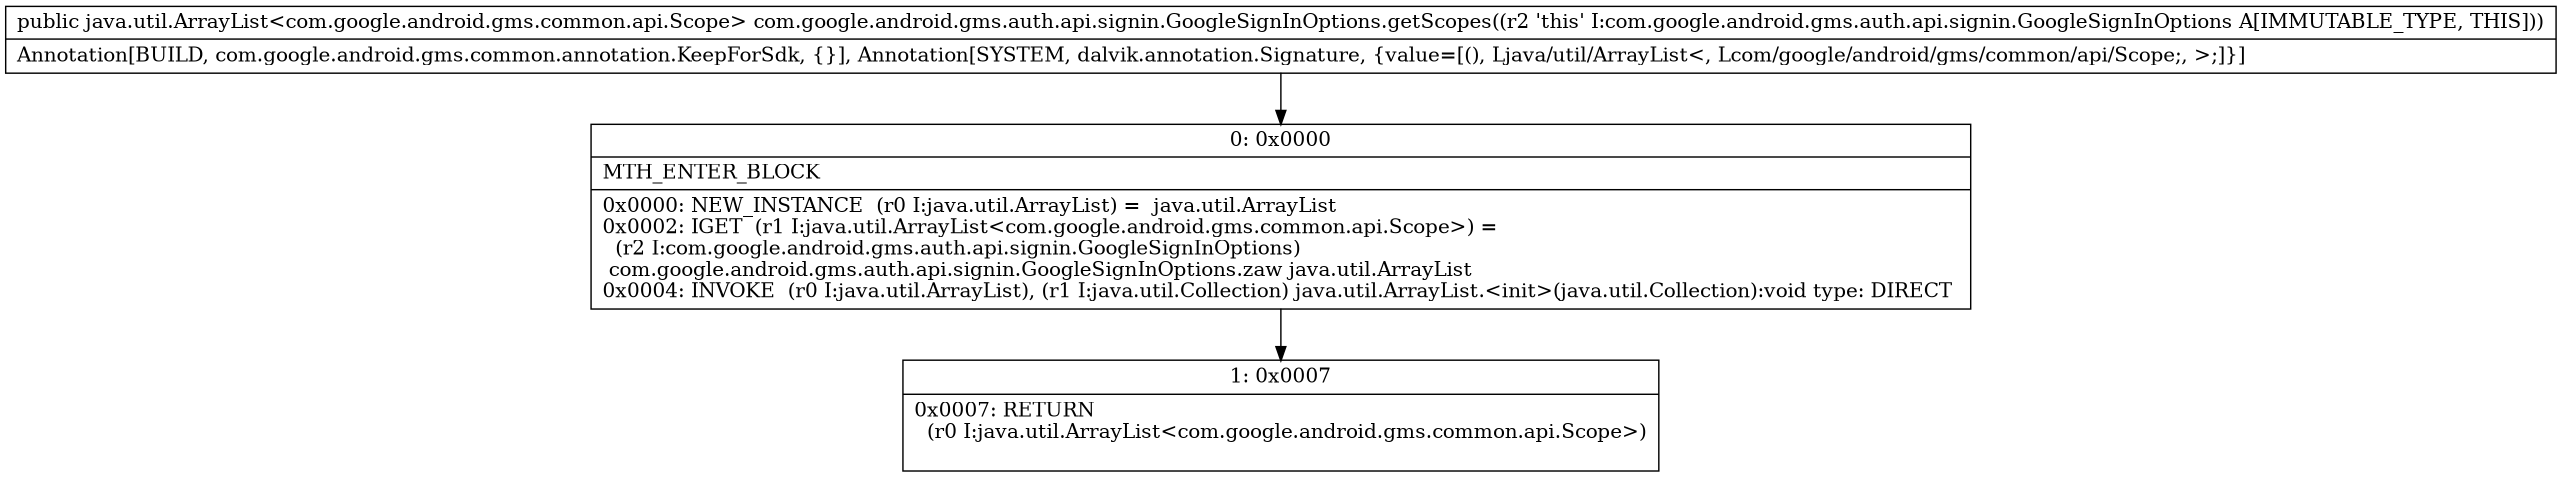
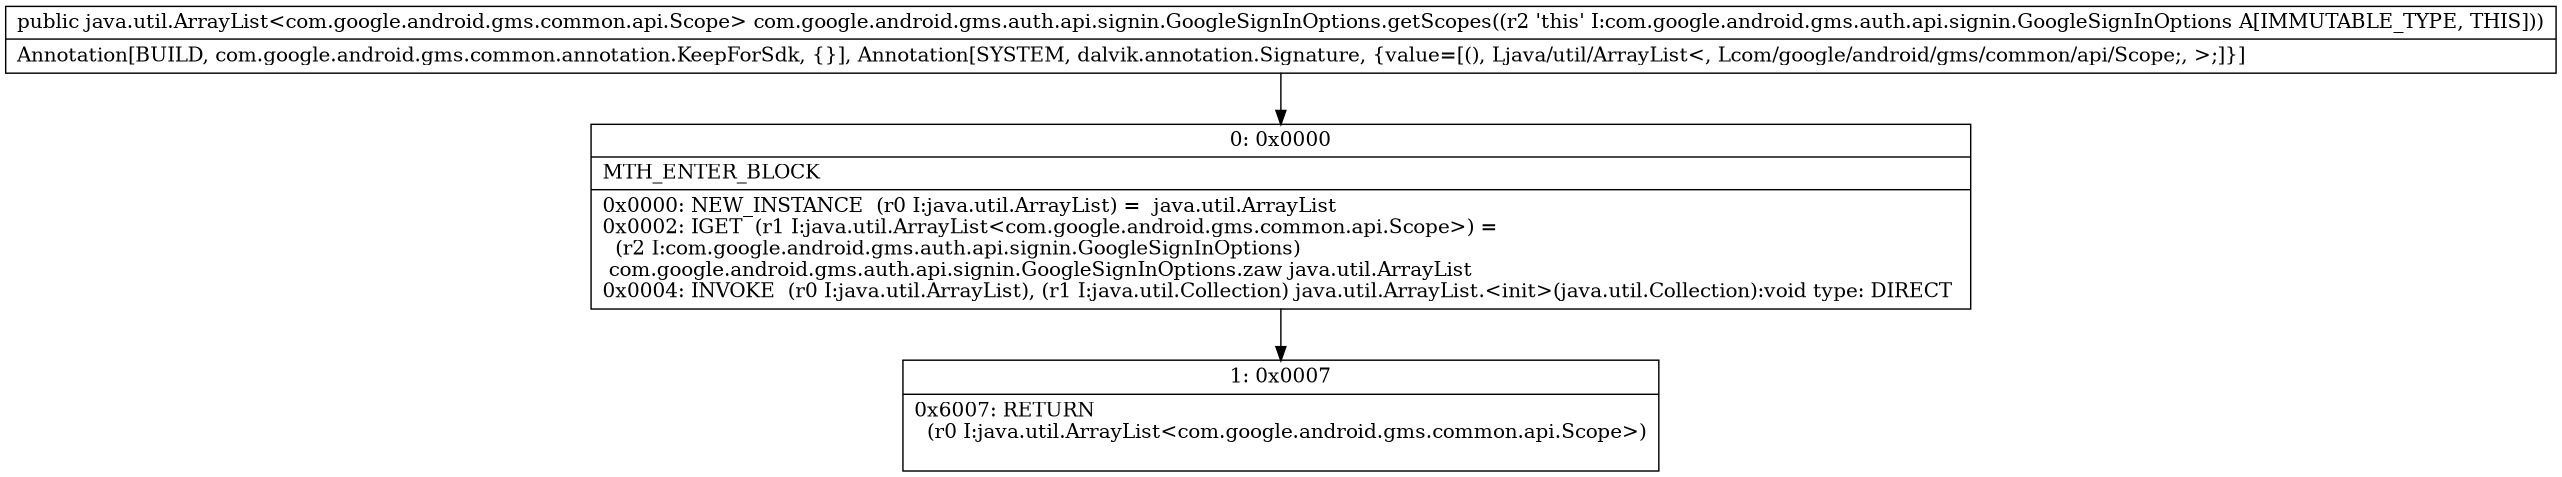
(1011, 411) -> (1011, 411)
